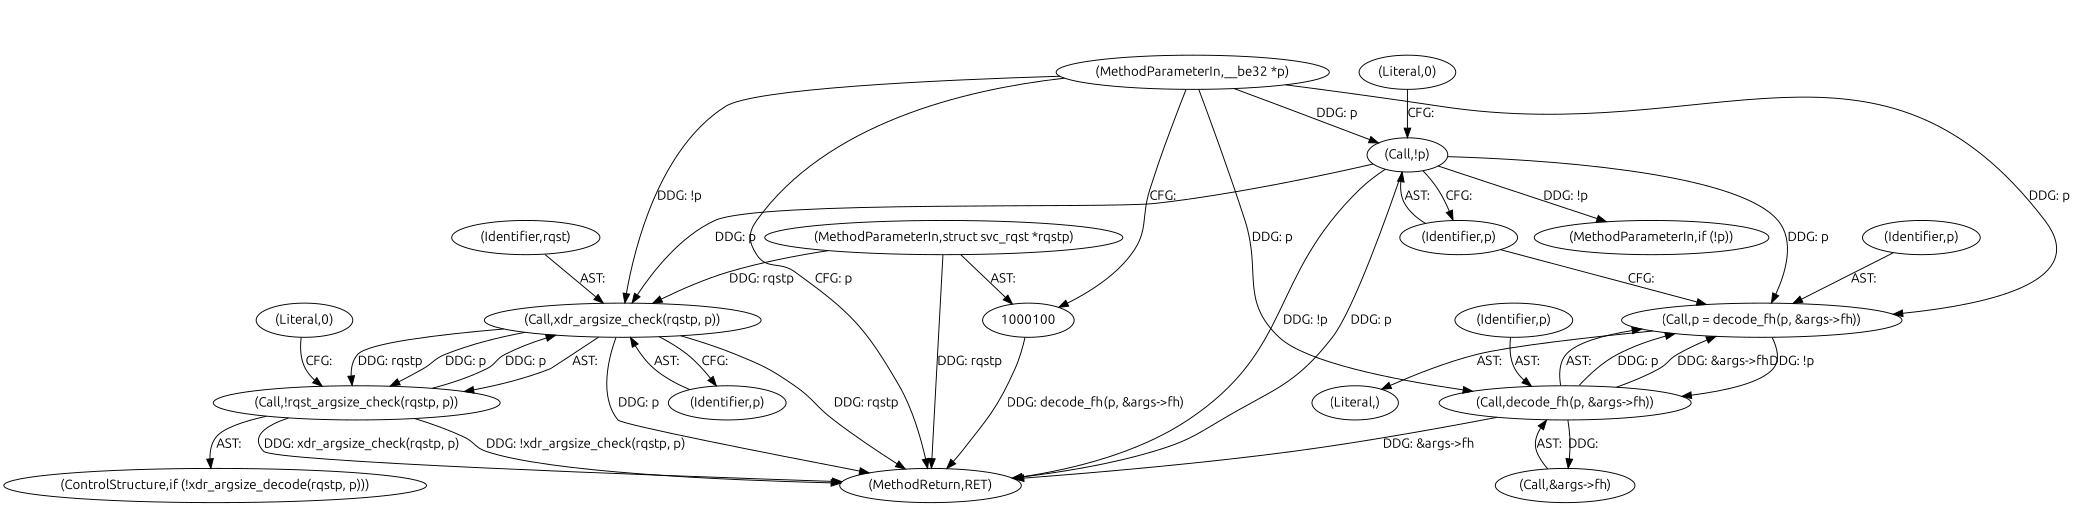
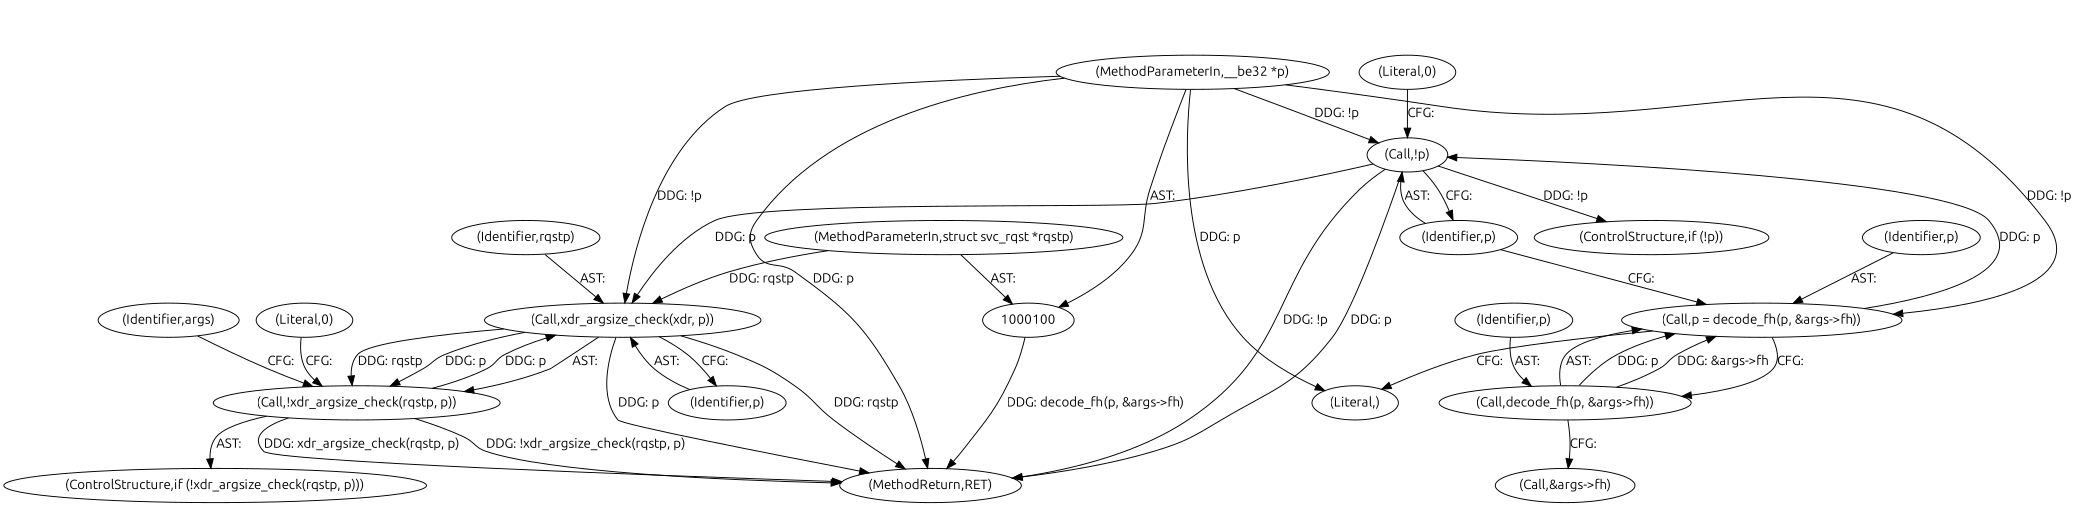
(1337, 114) -> (1337, 114)
(1656, 175) -> (1818, 182)
(1165, 196) -> (1165, 196)
(2050, 196) -> (2050, 196)
(526, 238) -> (526, 238)
(1652, 238) -> (1652, 238)
(834, 279) -> (834, 279)
(1259, 309) -> (1203, 262)
none -> (169, 320)
(623, 320) -> (623, 320)
(937, 357) -> none
(1492, 362) -> (1492, 362)
(1792, 362) -> (1792, 362)
(357, 403) -> (357, 403)
(1585, 444) -> (1585, 444)
(1536, 450) -> none
(1262, 455) -> none
(215, 486) -> (215, 486)
